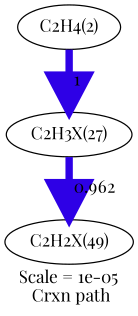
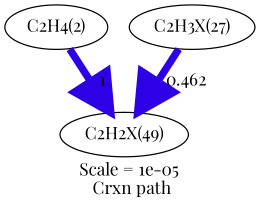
(69, 62) -> (80, 65)
(93, 188) -> (184, 81)
